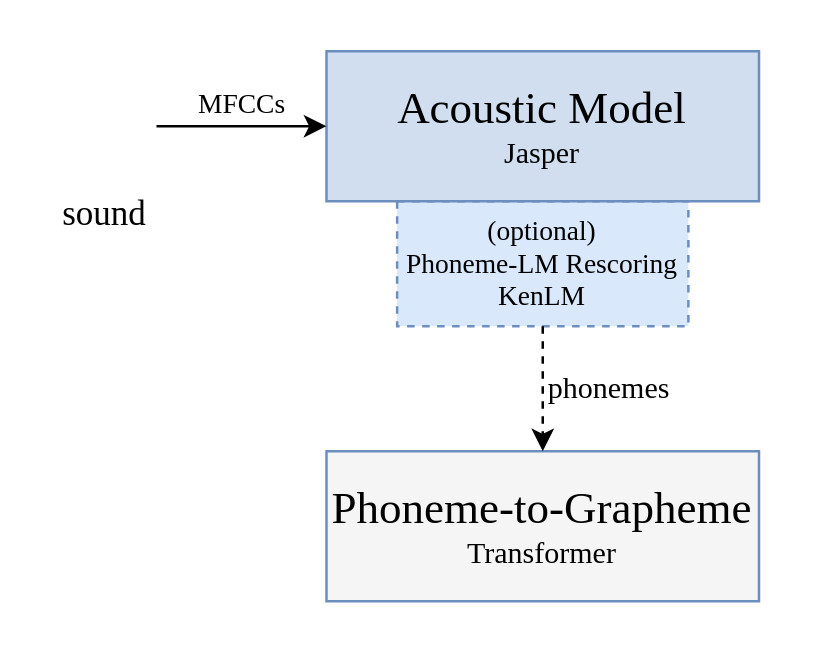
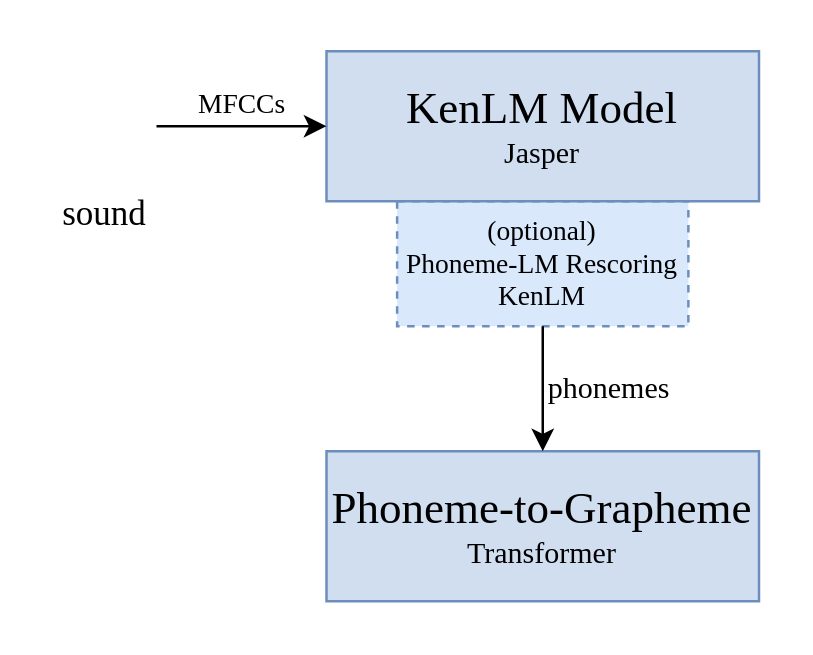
(543, 126) -> (543, 126)
(543, 382) -> (543, 382)
(543, 526) -> (543, 526)
